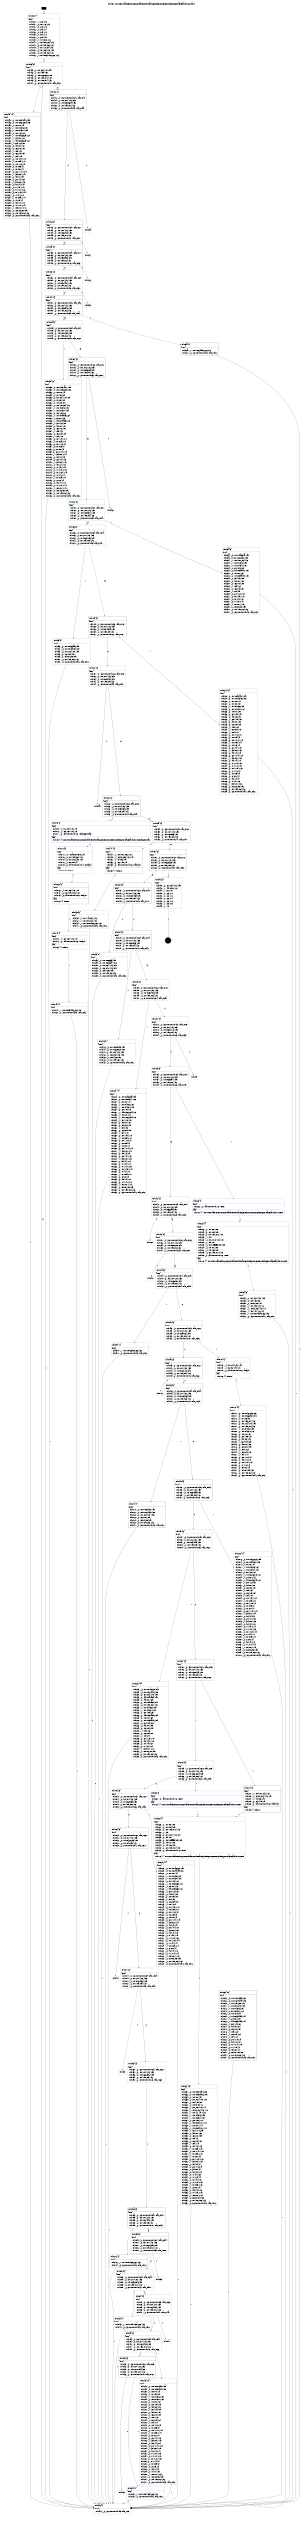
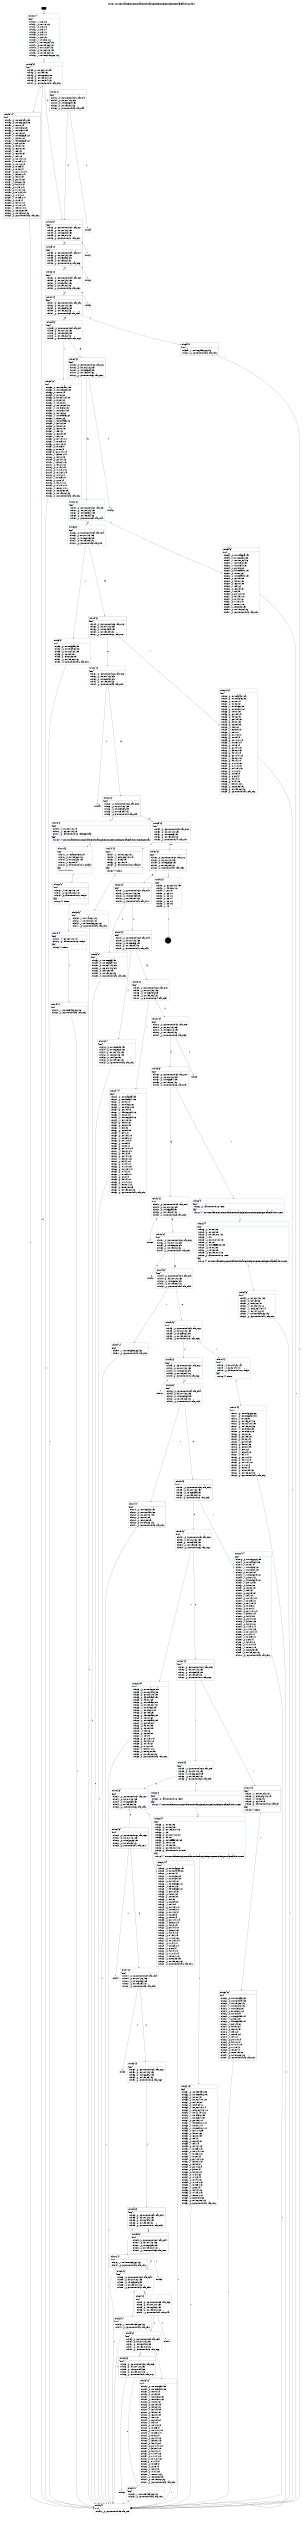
(56, 87) -> (52, 153)
(240, 1814) -> (251, 1901)
(128, 1818) -> (130, 1819)
